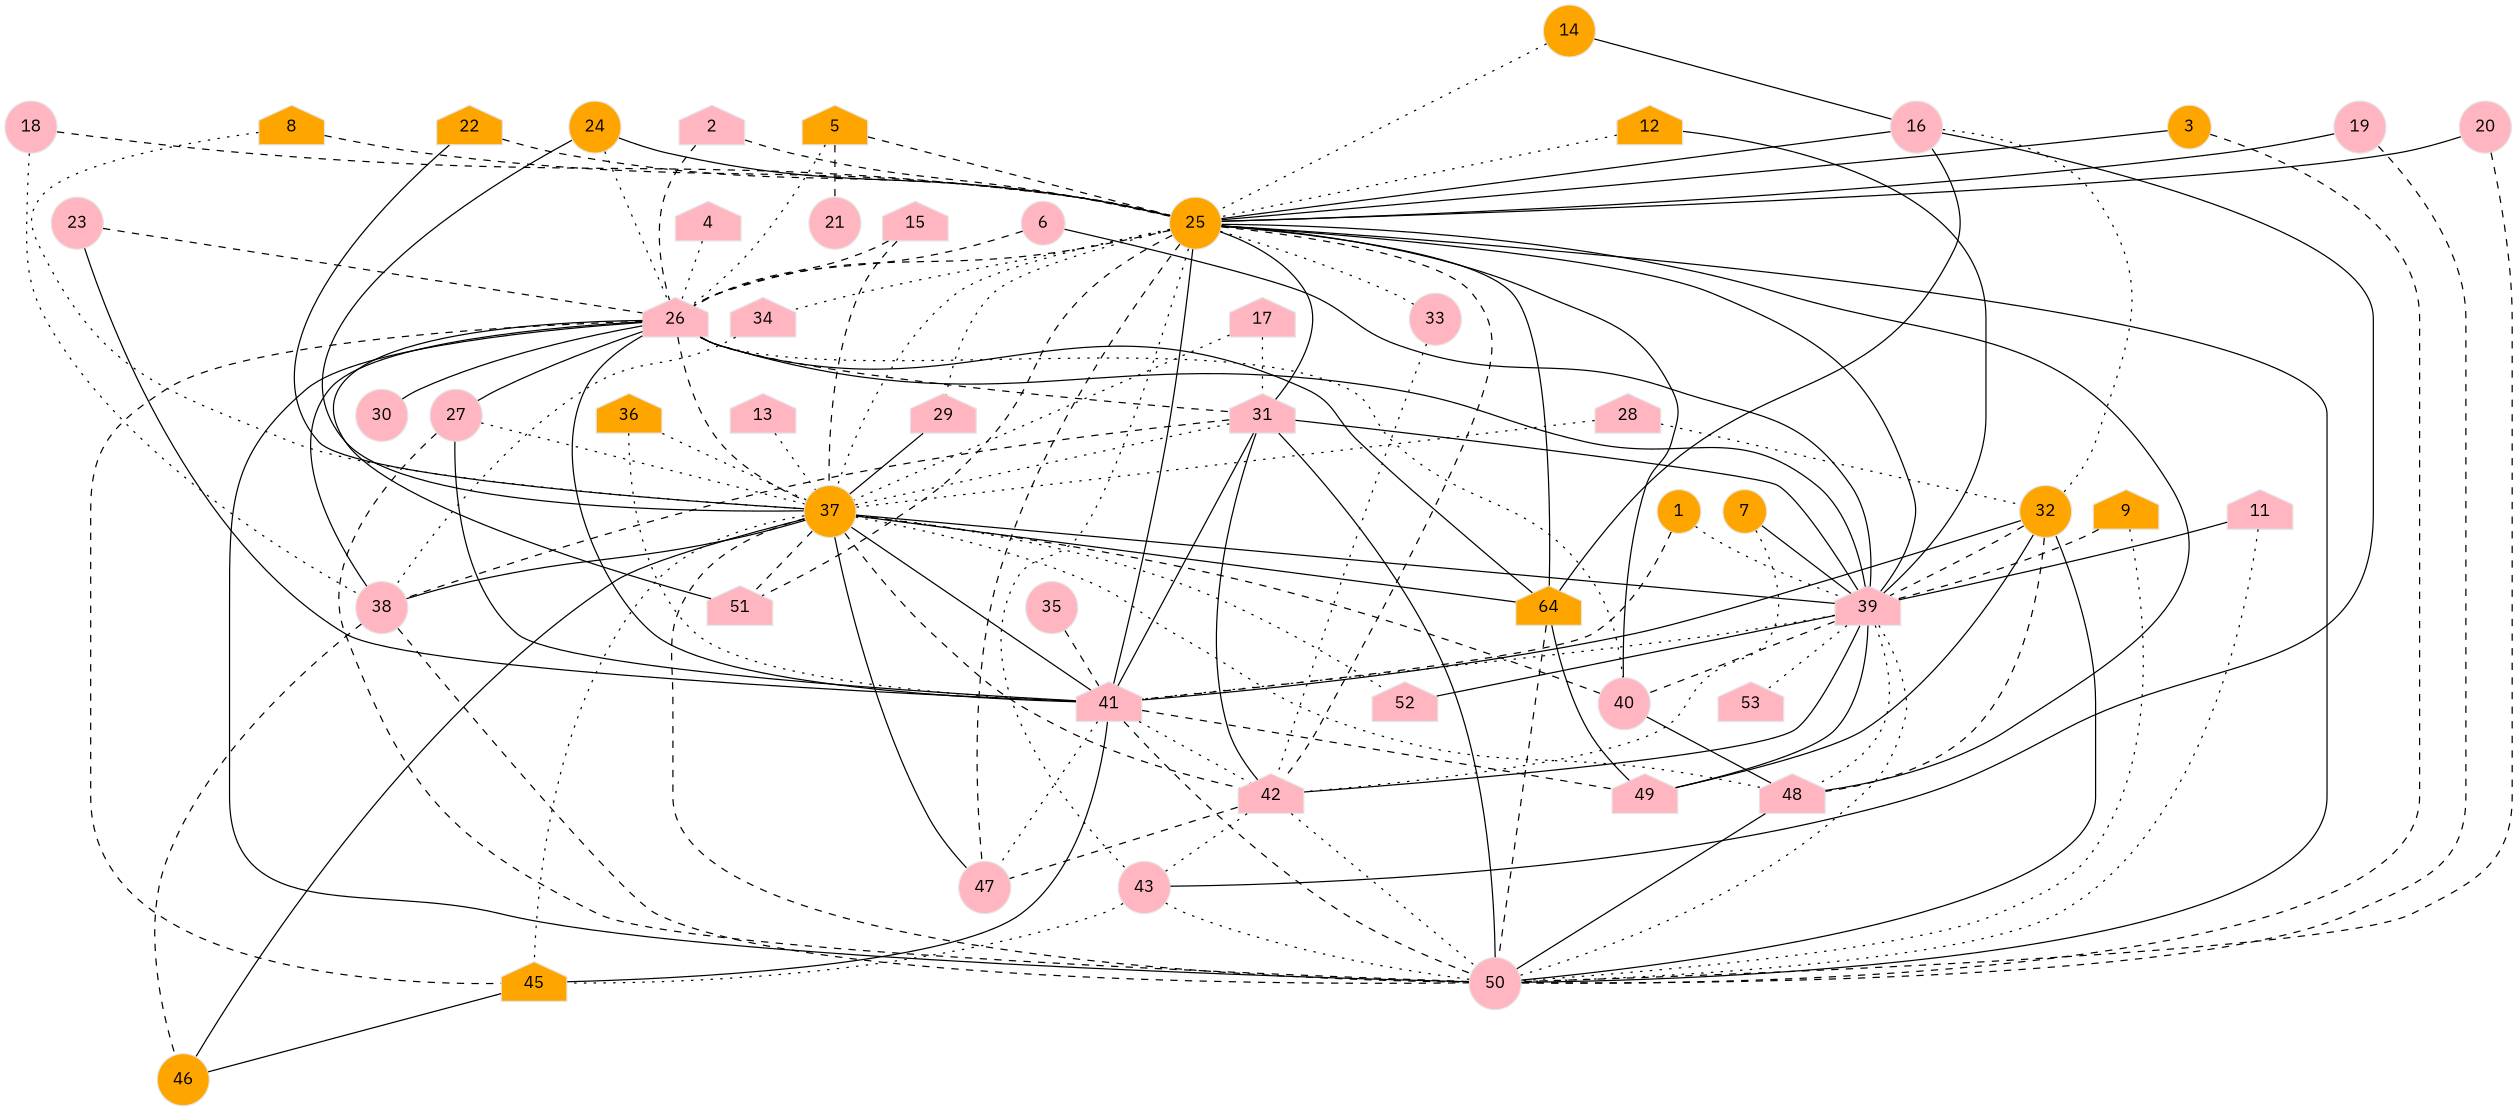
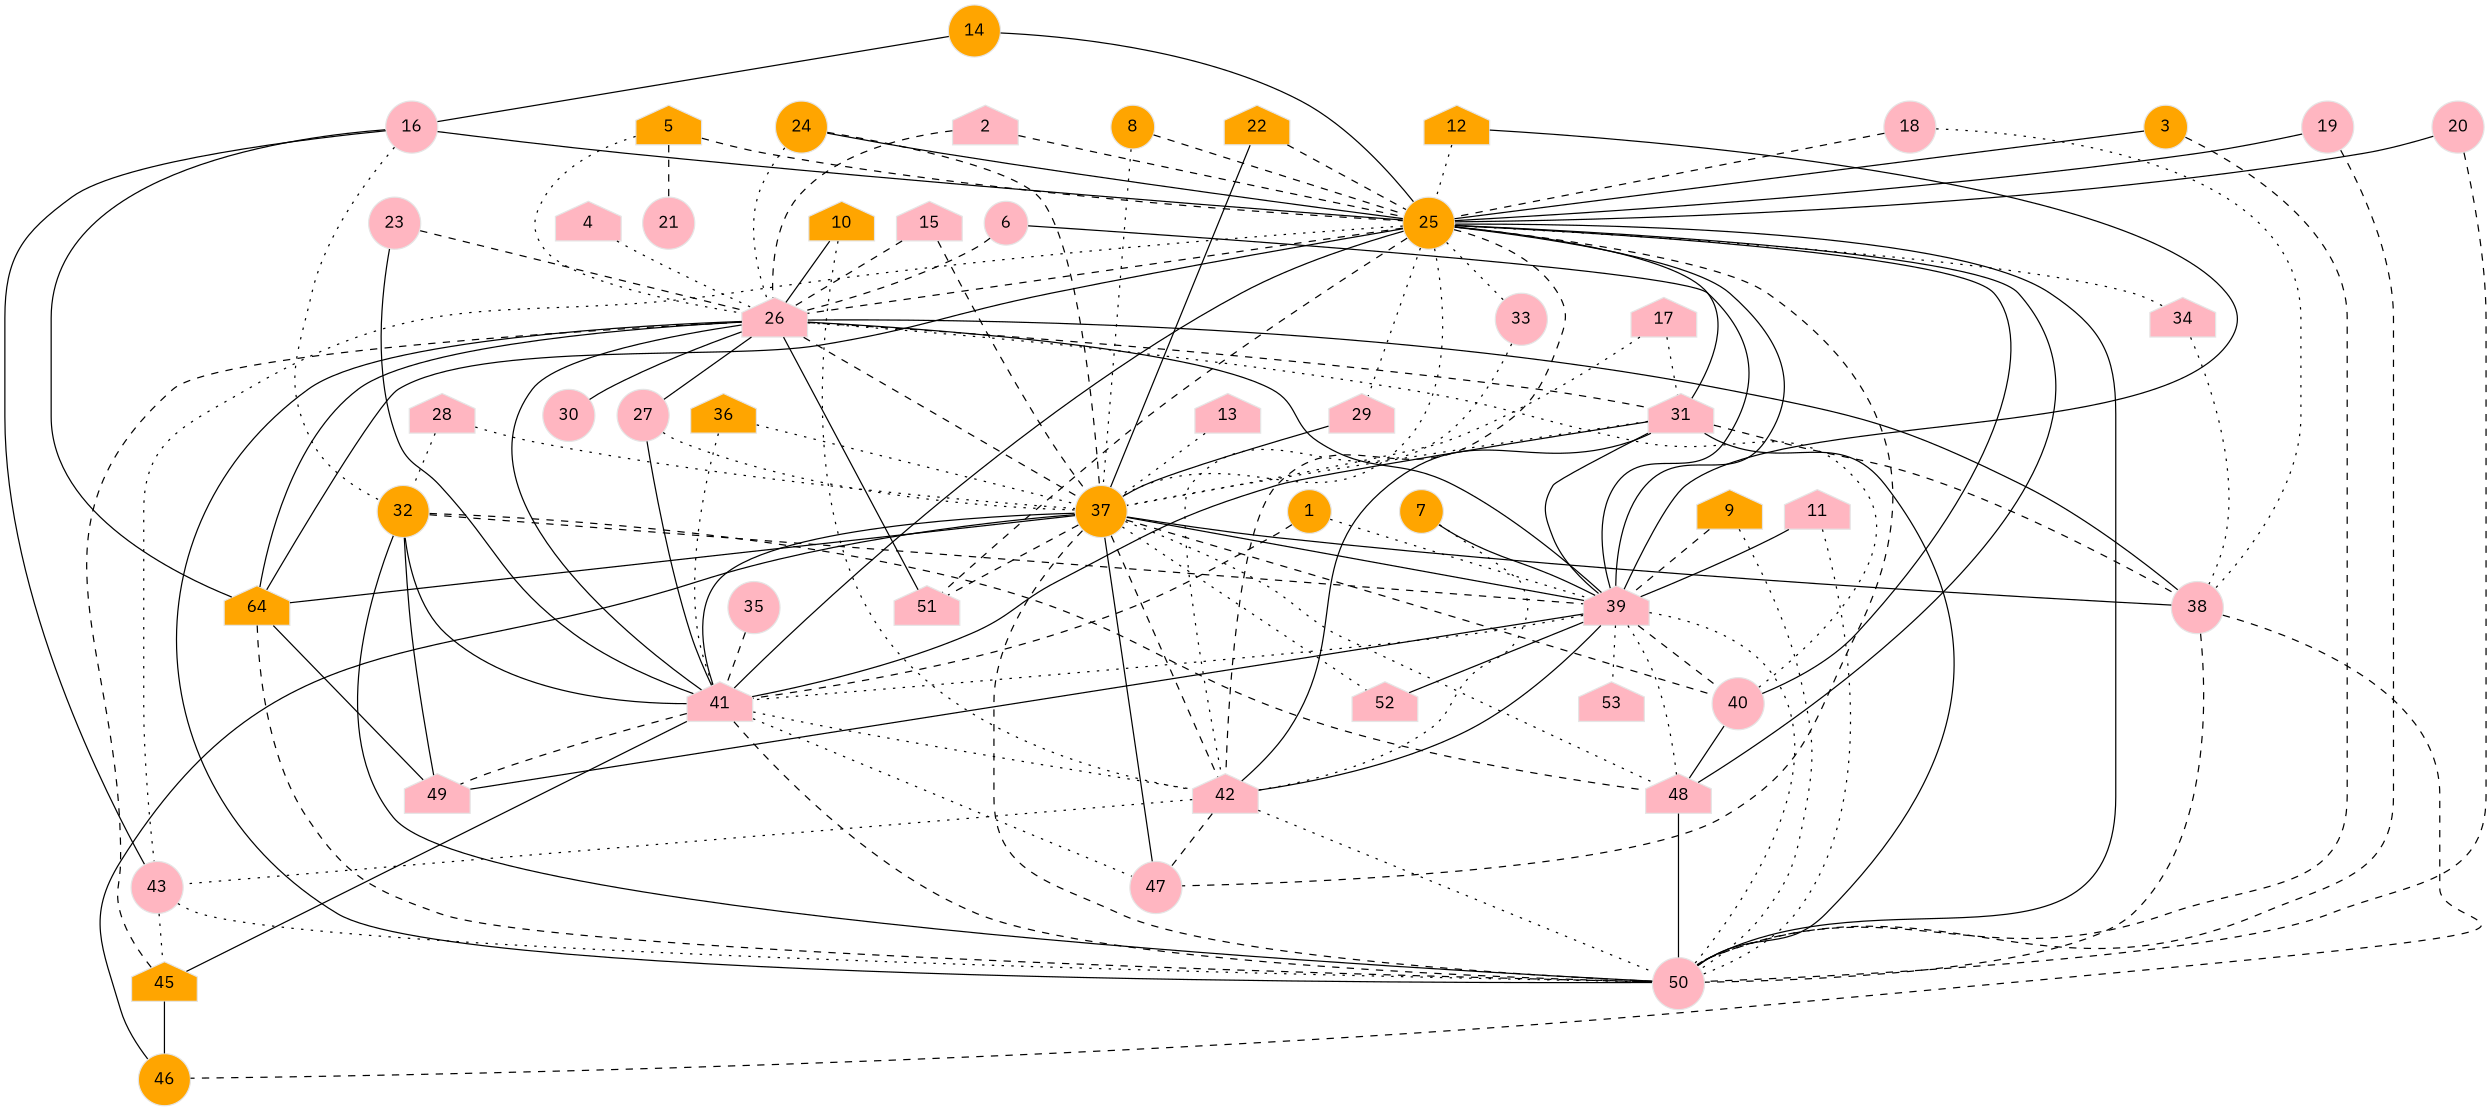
(292, 127) -> (1133, 127)
(1383, 127) -> (1228, 71)
none -> (842, 223)
(426, 481) -> (1052, 217)
(592, 683) -> none
(684, 932) -> none
